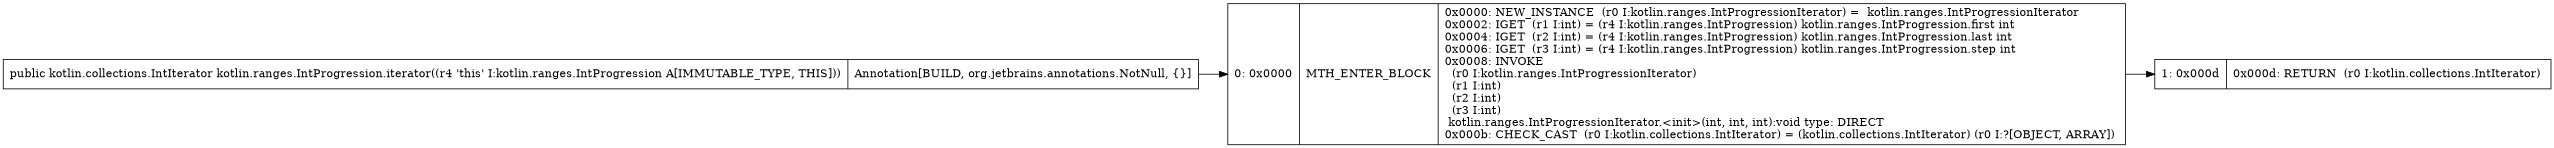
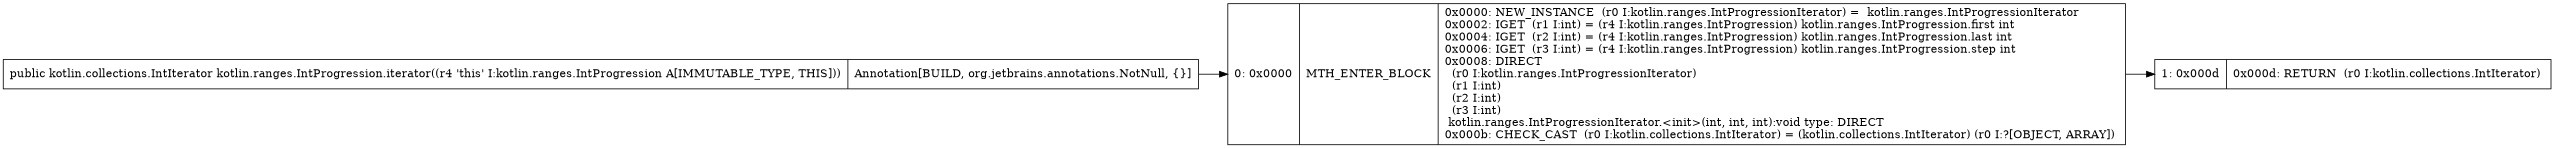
(1498, 62) -> (1497, 62)
